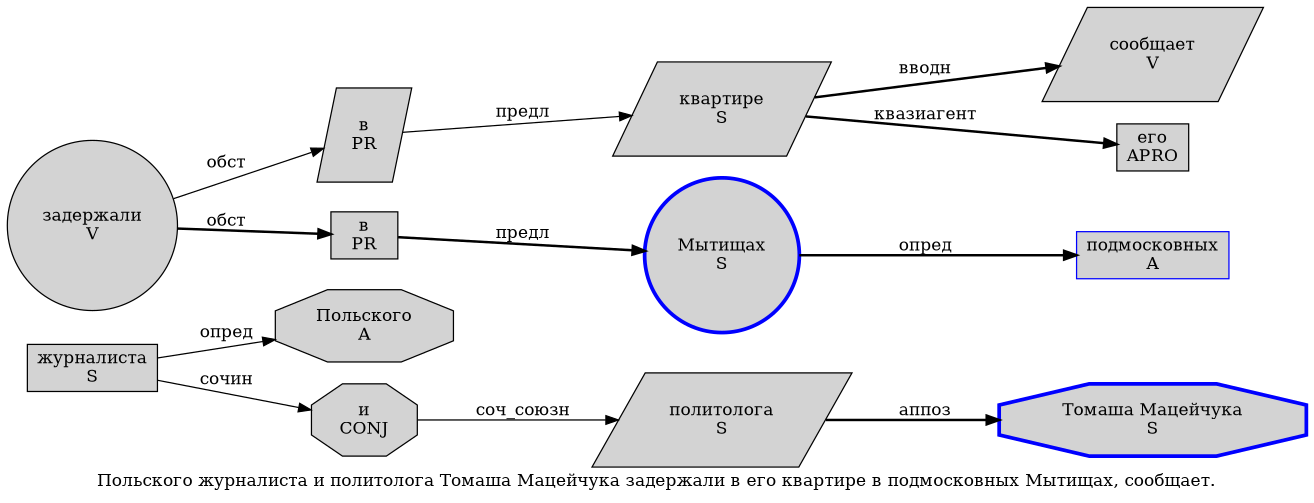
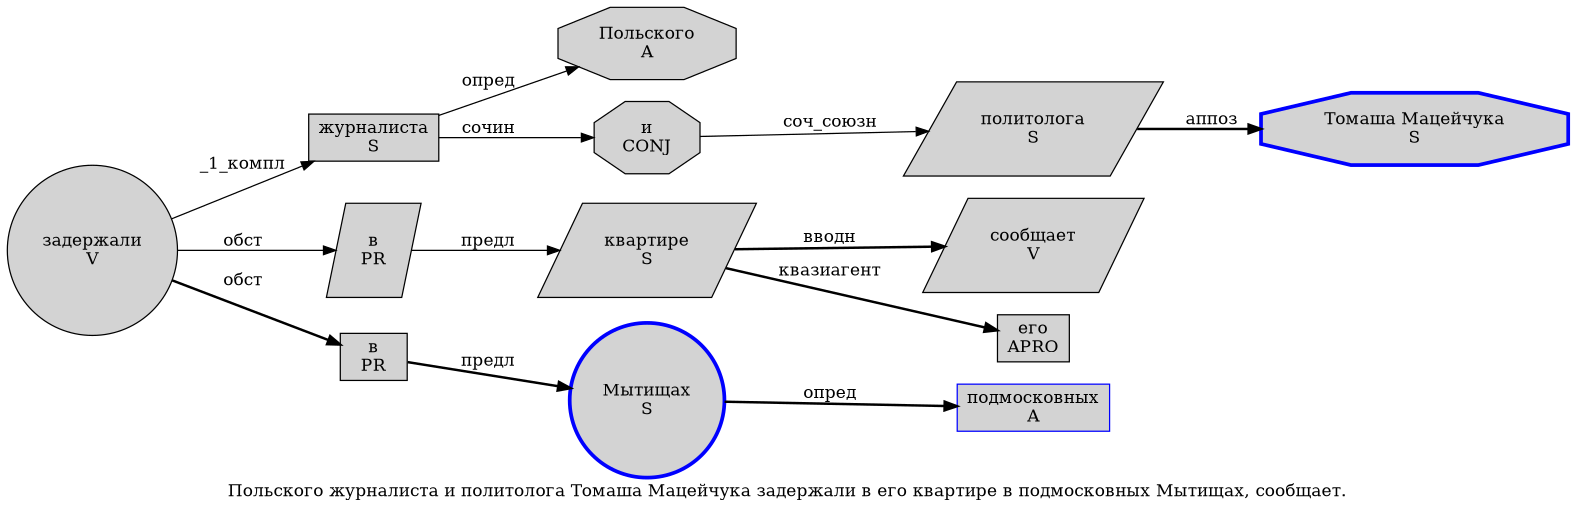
none -> (237, 192)
